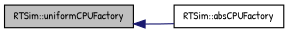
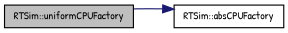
(160, 24) -> (148, 9)
